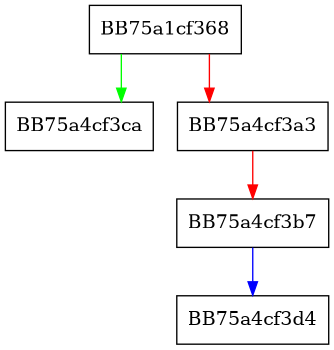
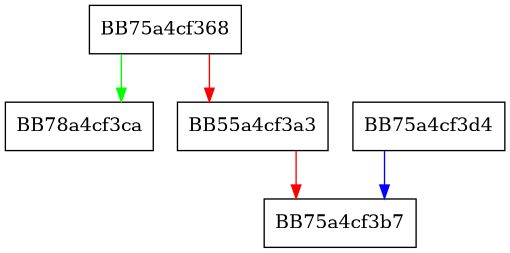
(165, 30) -> (165, 30)
(79, 126) -> (79, 126)
(253, 126) -> (253, 126)
(253, 265) -> (385, 168)
